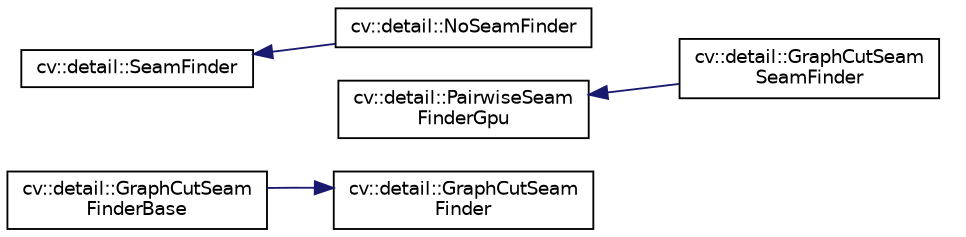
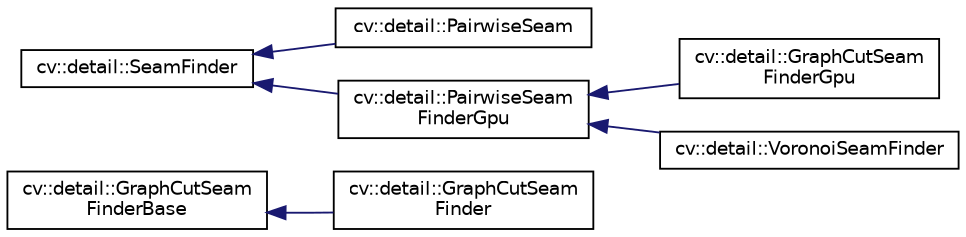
(464, 28) -> (464, 28)
(809, 69) -> (809, 69)
none -> (305, 90)
none -> (809, 150)
(291, 188) -> (309, 213)
